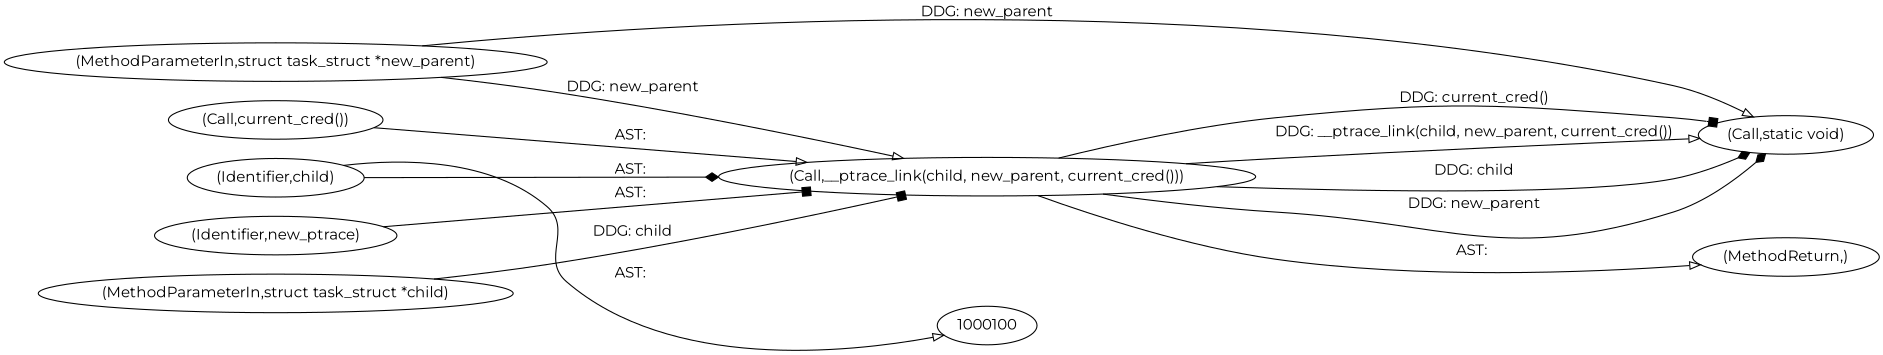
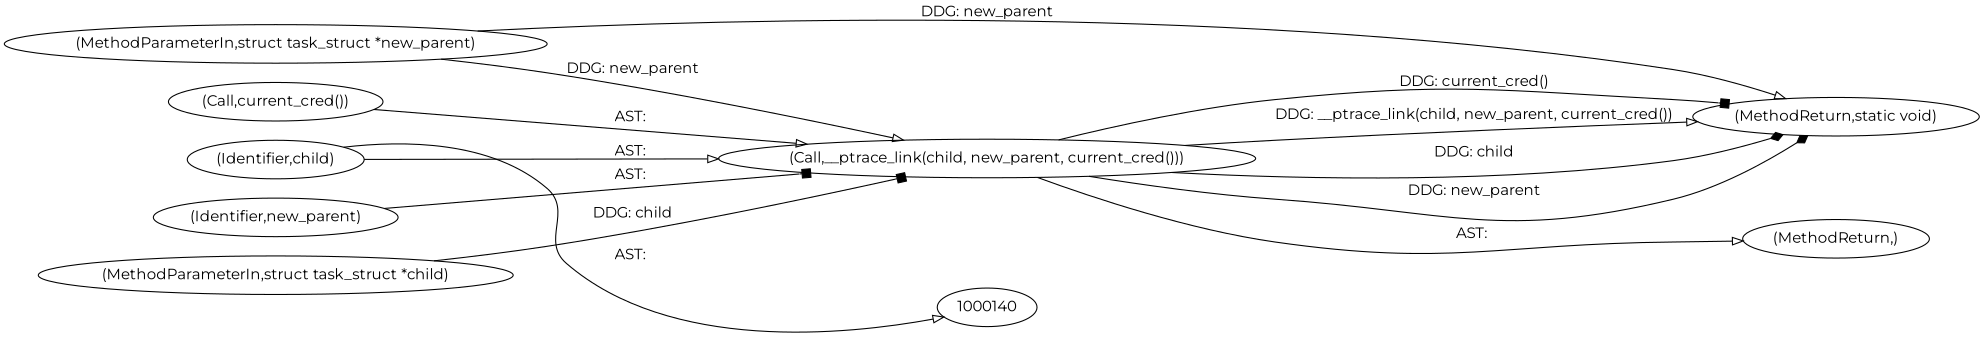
(1786, 135) -> (1836, 117)
(535, 177) -> (536, 159)
(276, 236) -> (276, 217)
(987, 326) -> (987, 307)
